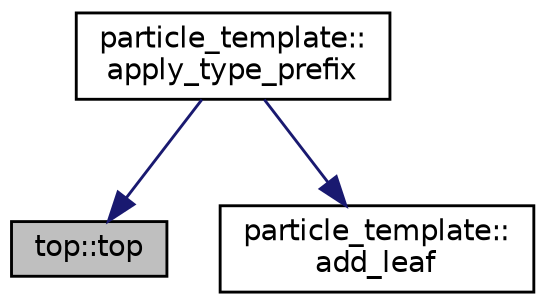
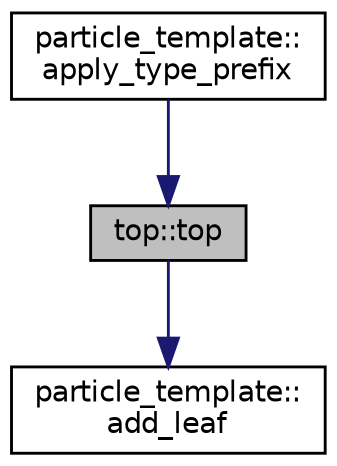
(296, 141) -> (168, 299)
